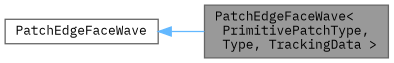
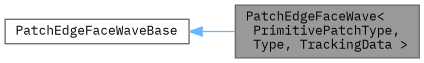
(82, 32) -> (97, 32)
